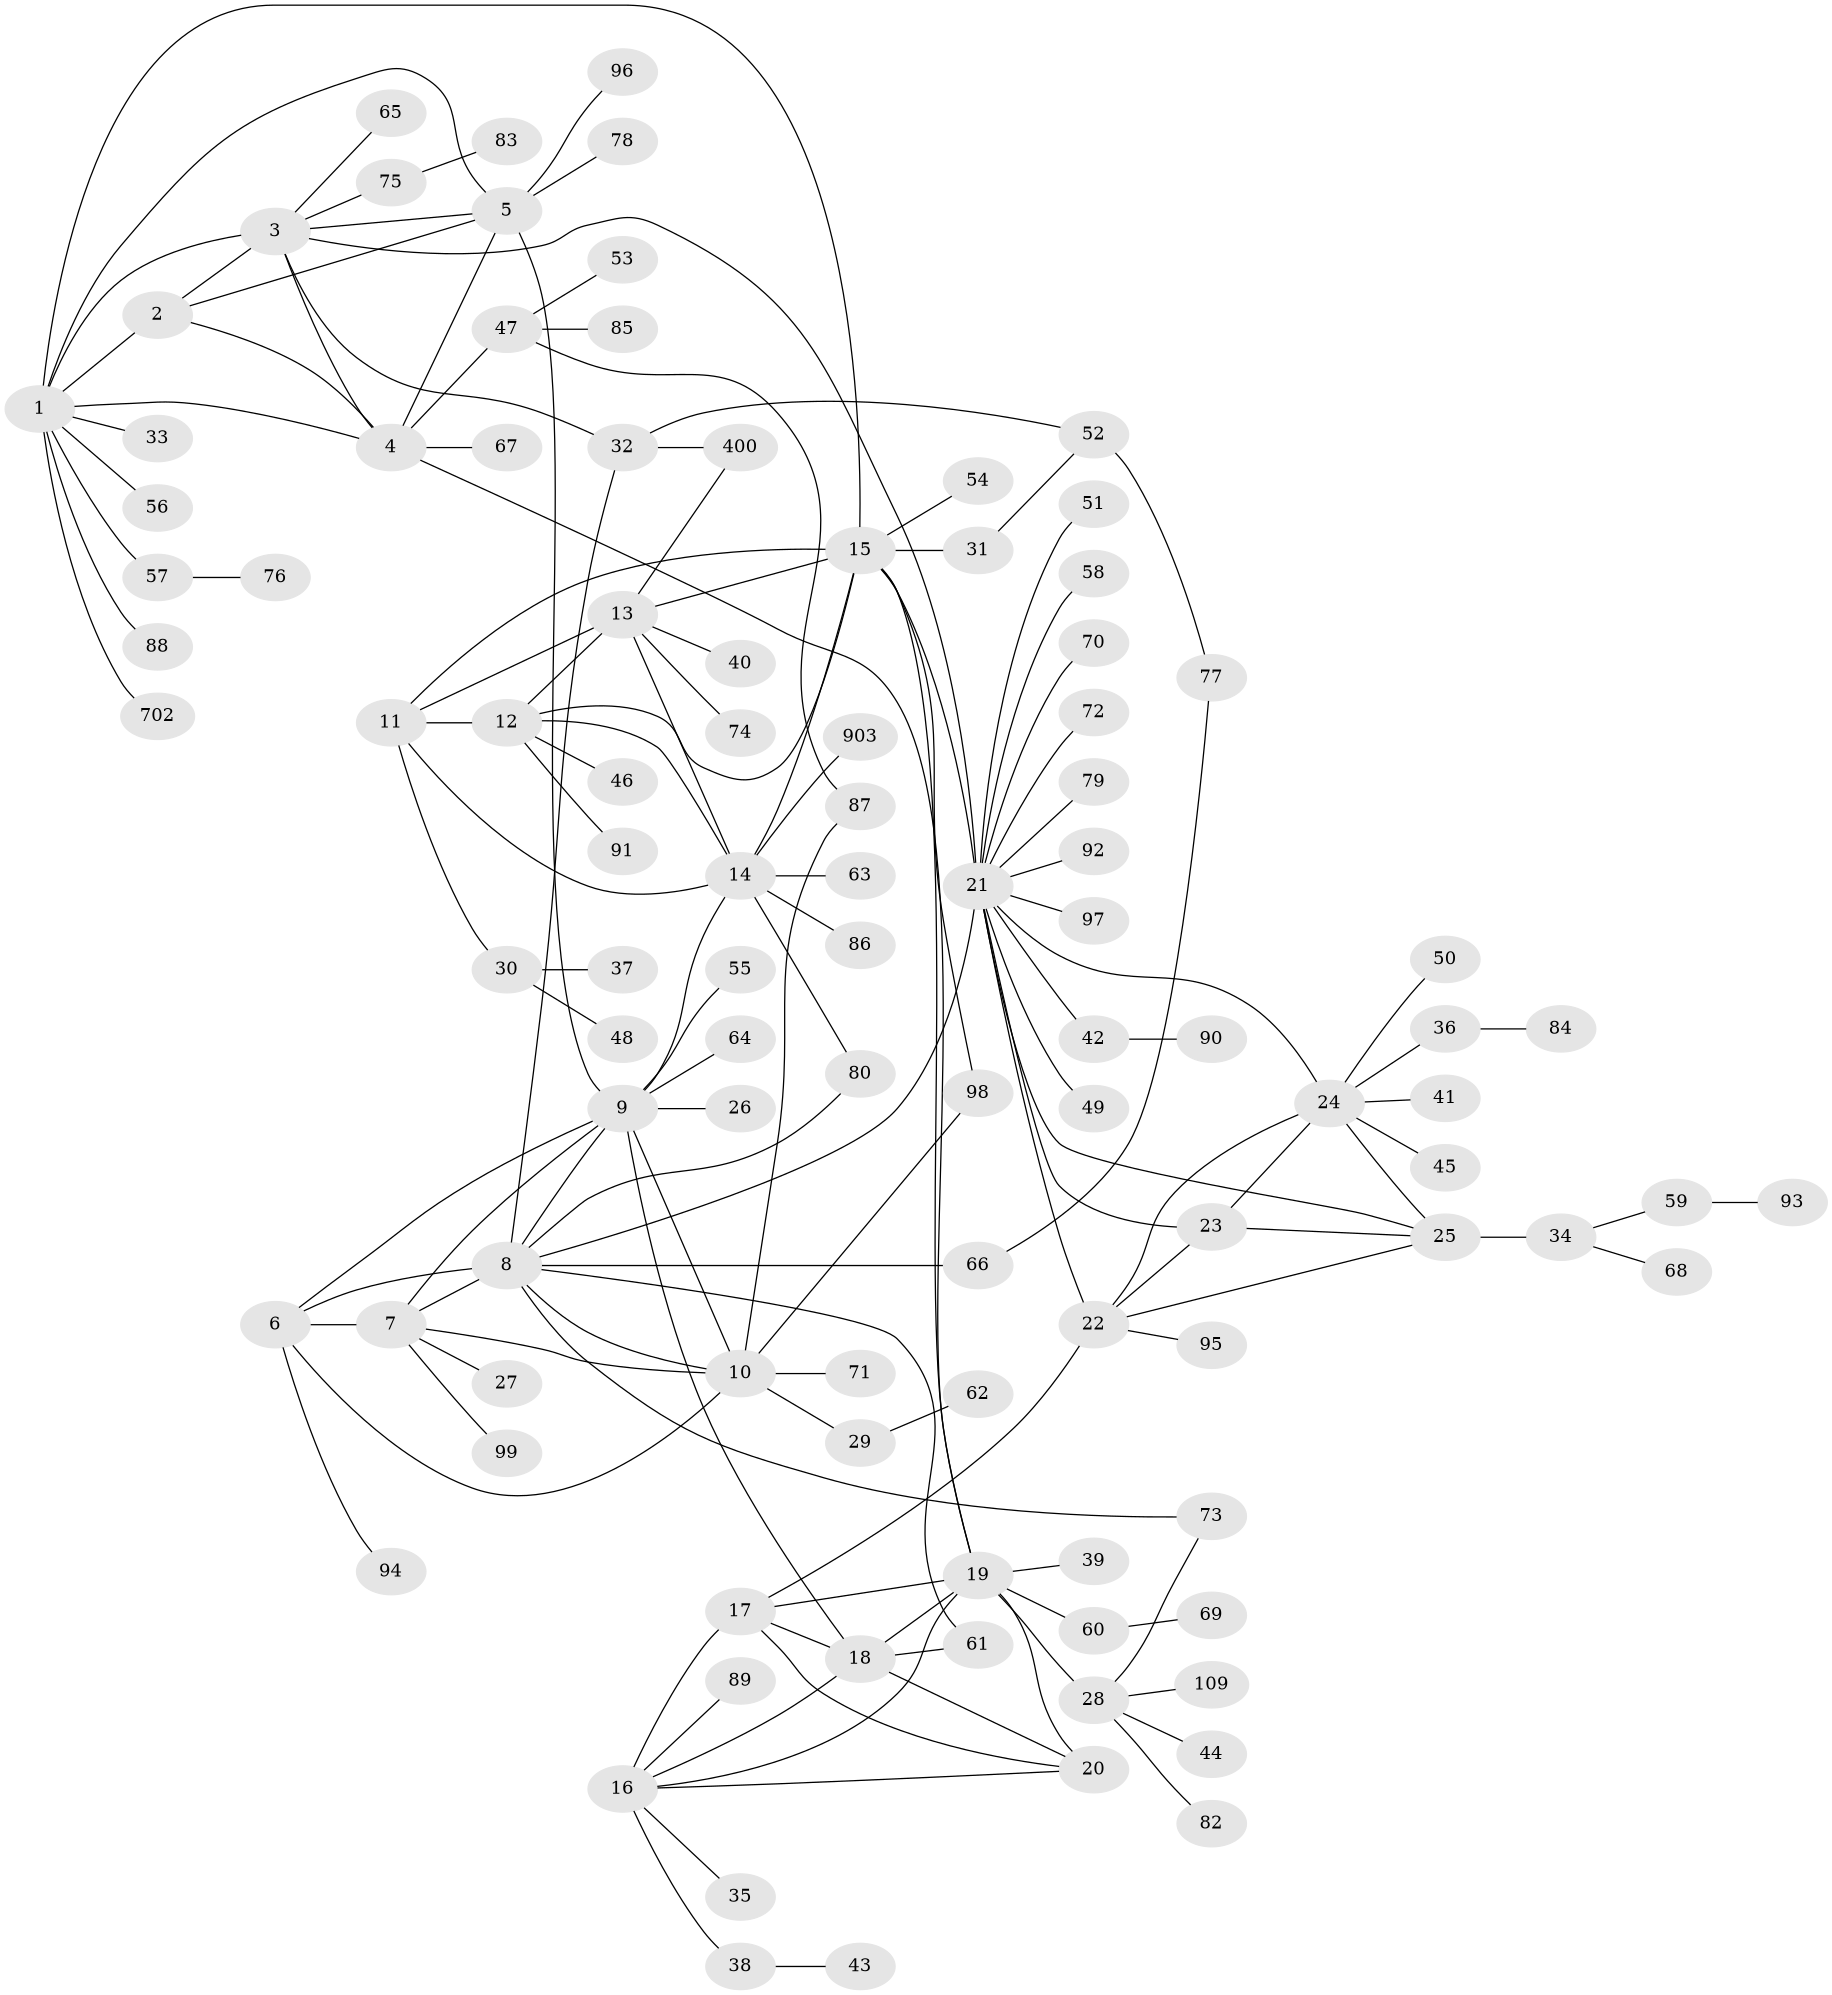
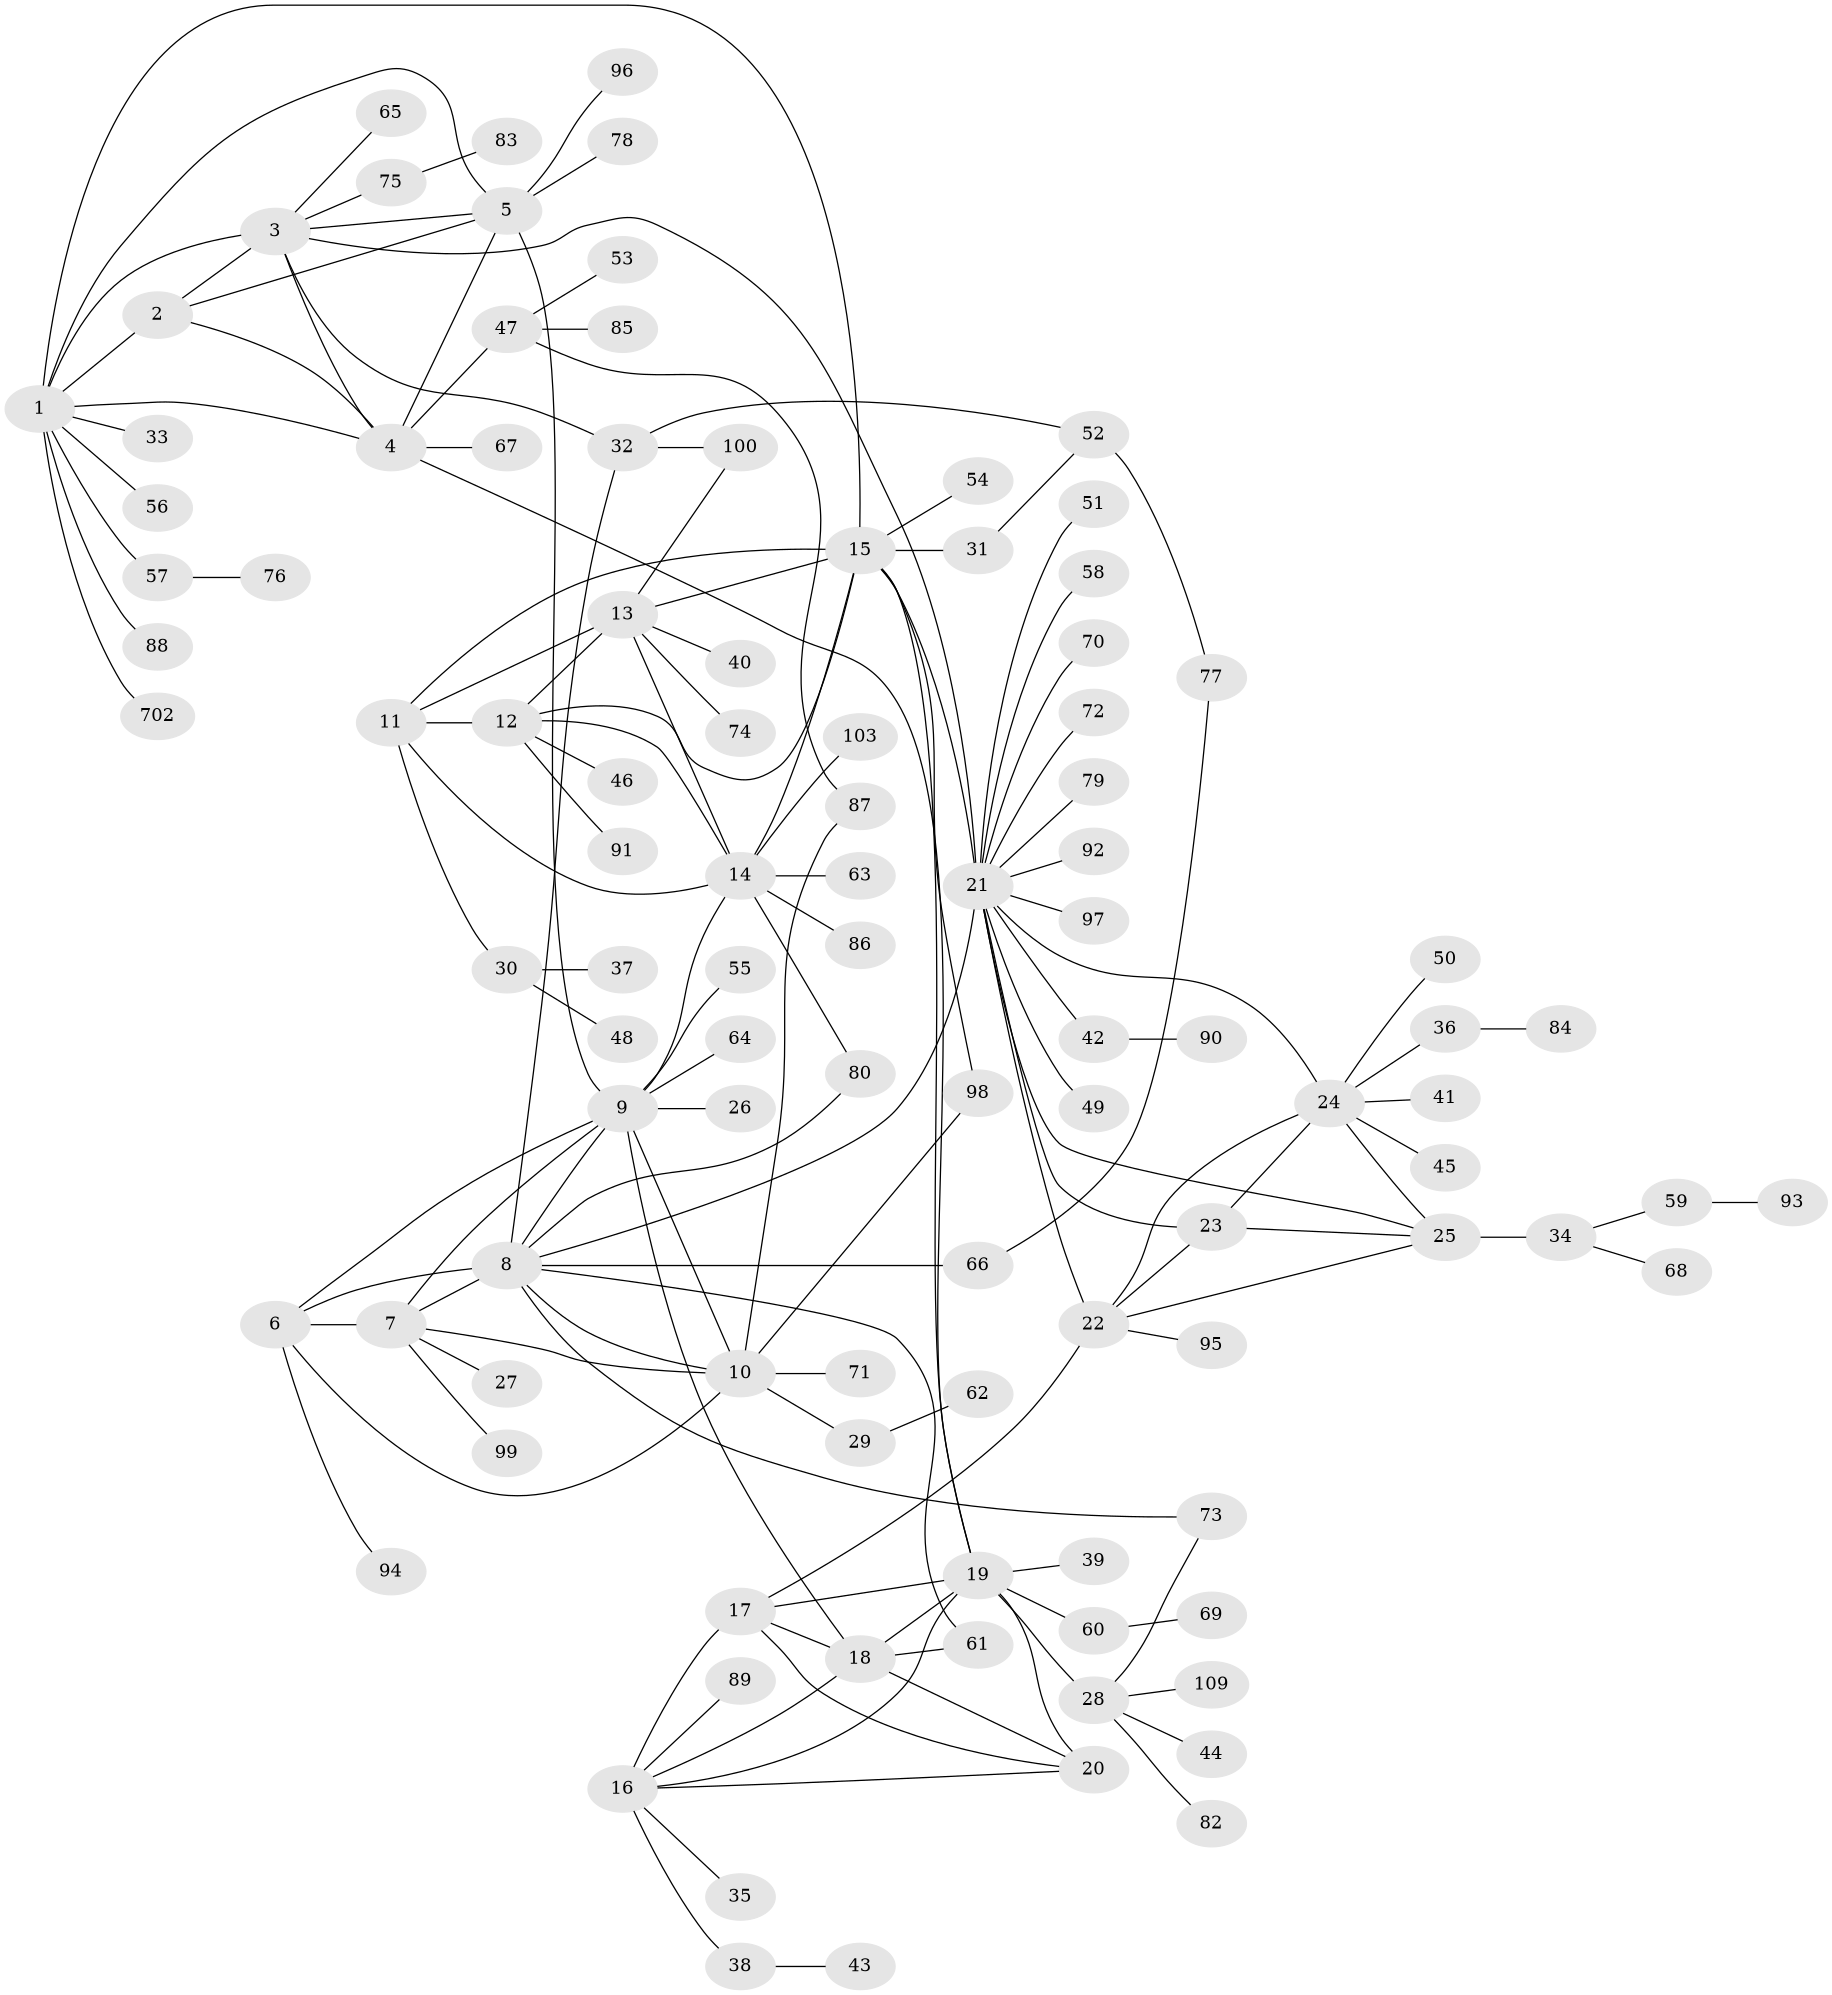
(741, 448) -> (741, 448)
(860, 737) -> (860, 737)
